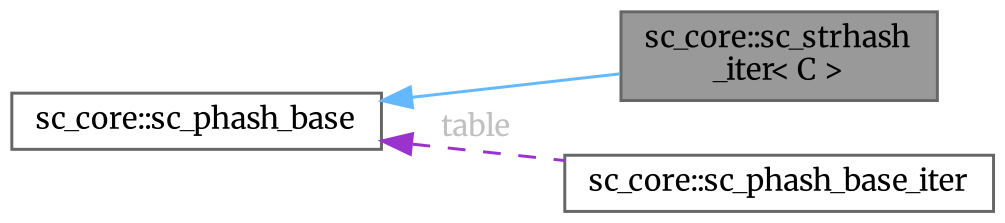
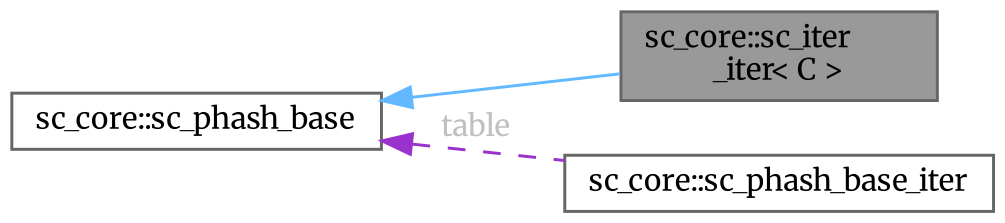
(779, 56) -> (779, 56)
